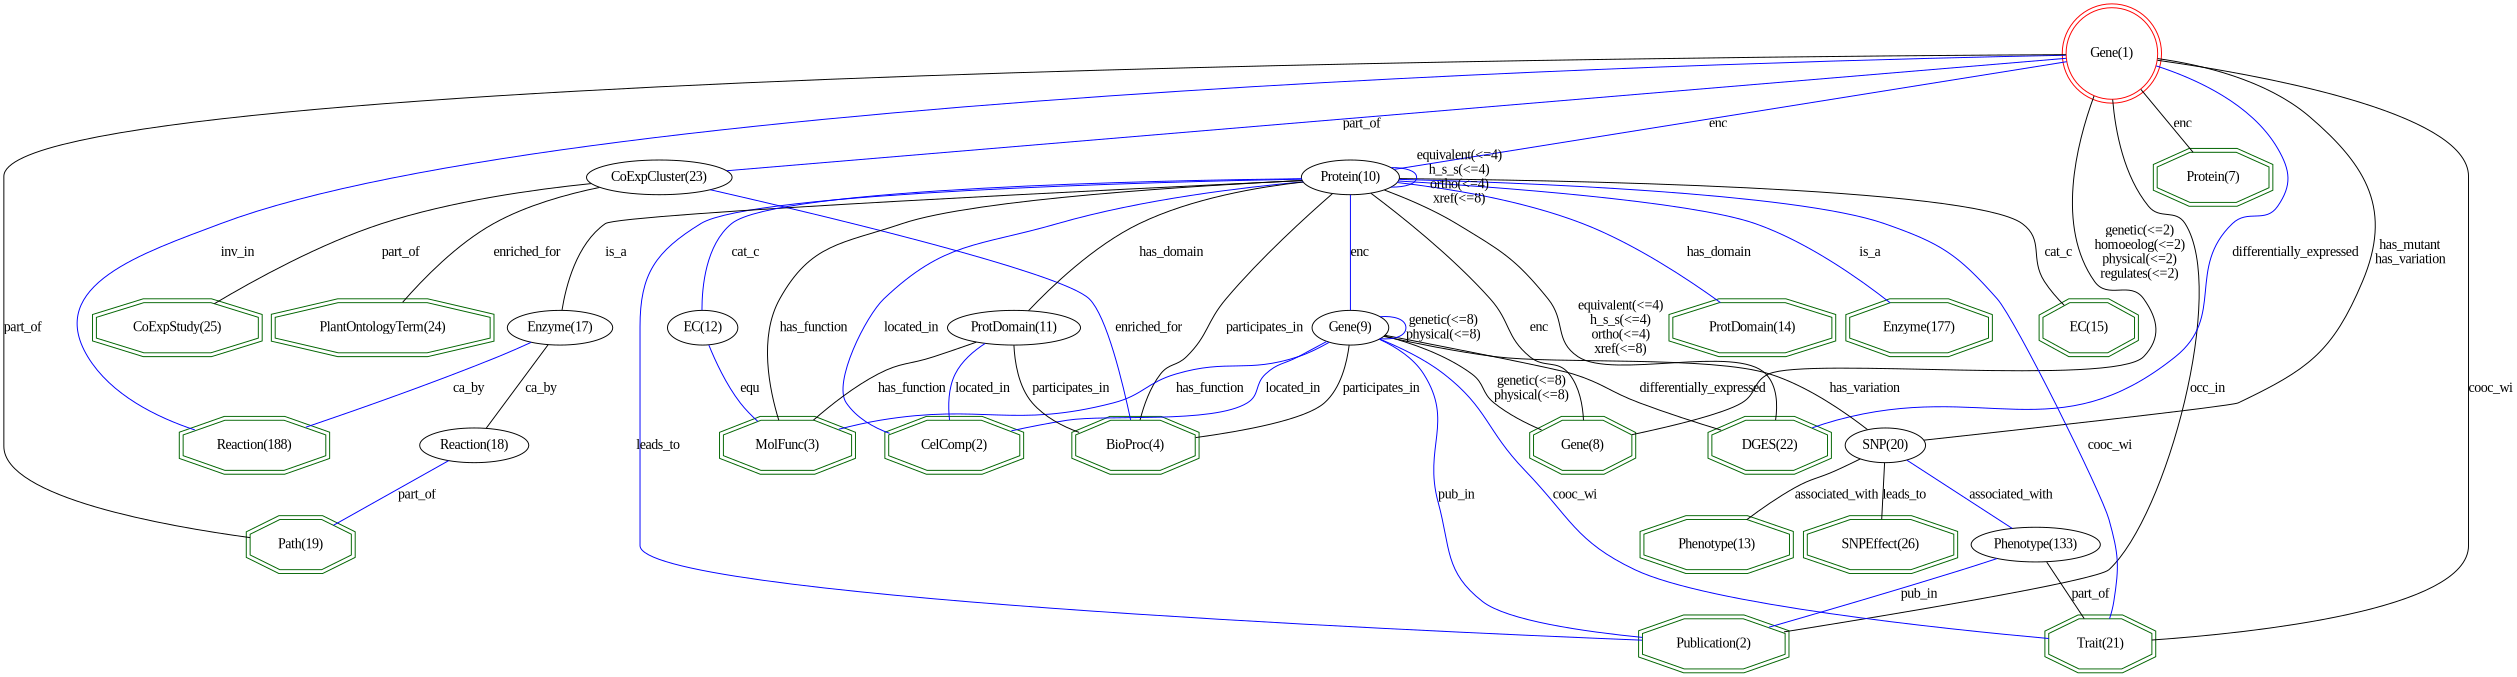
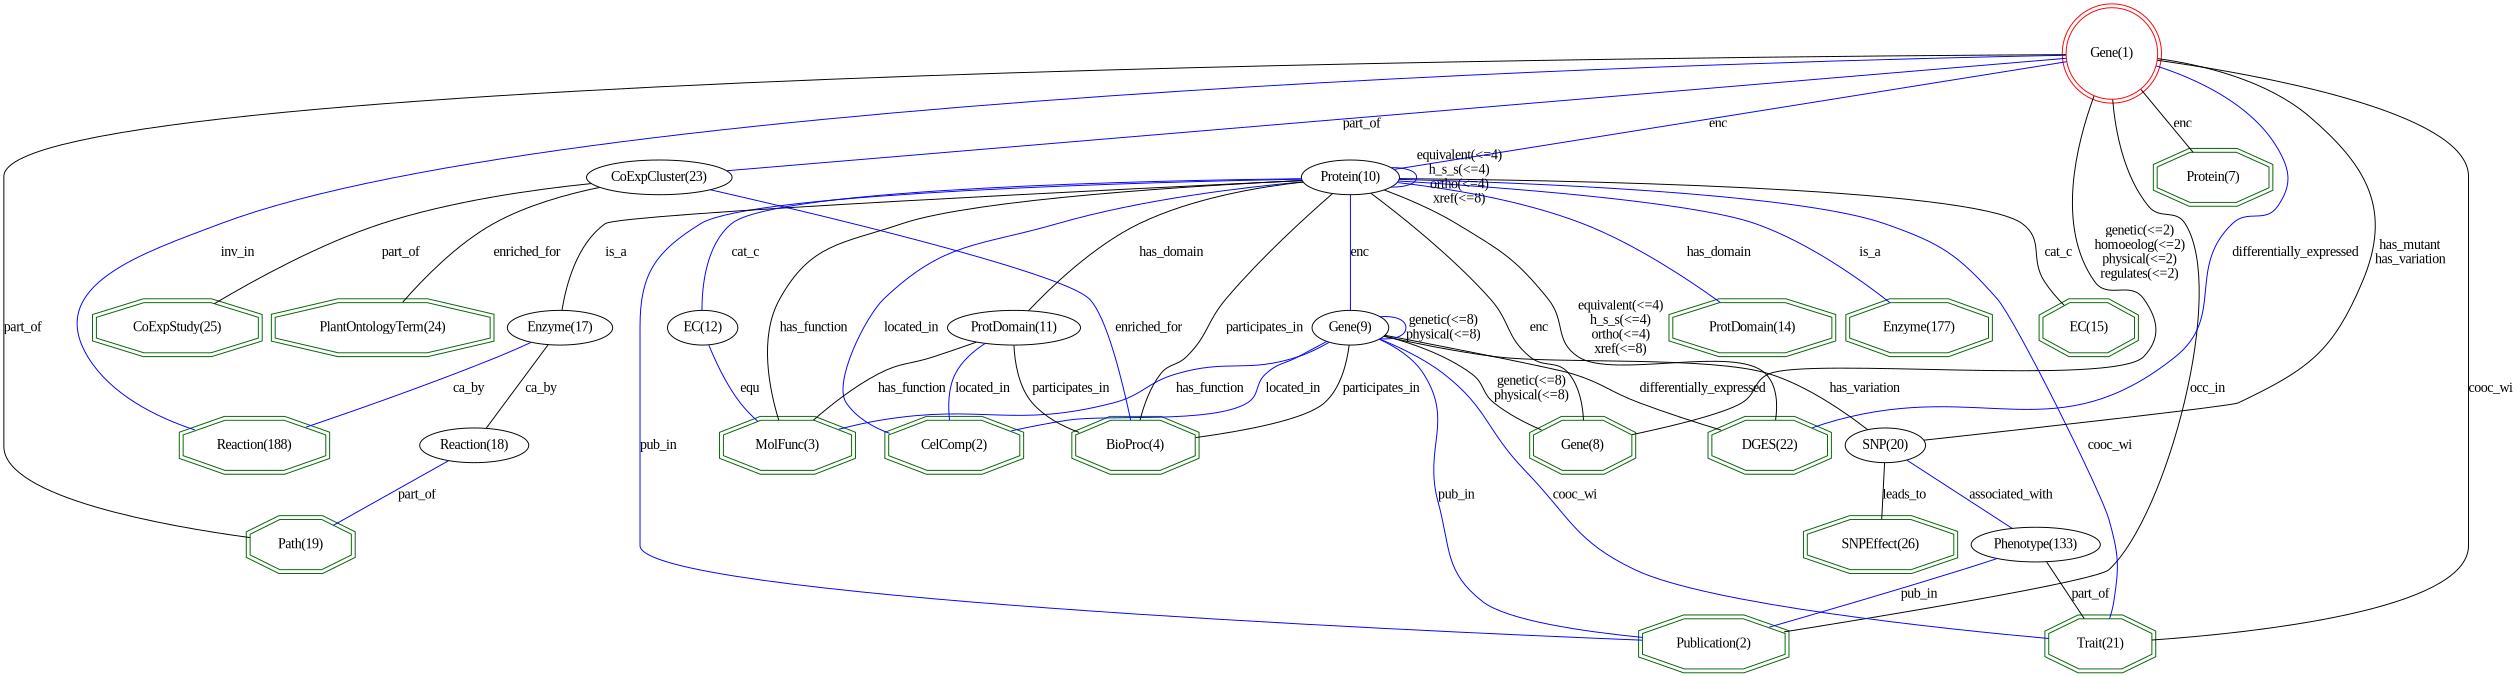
(658, 445) -> (658, 445)
(1717, 545) -> none
